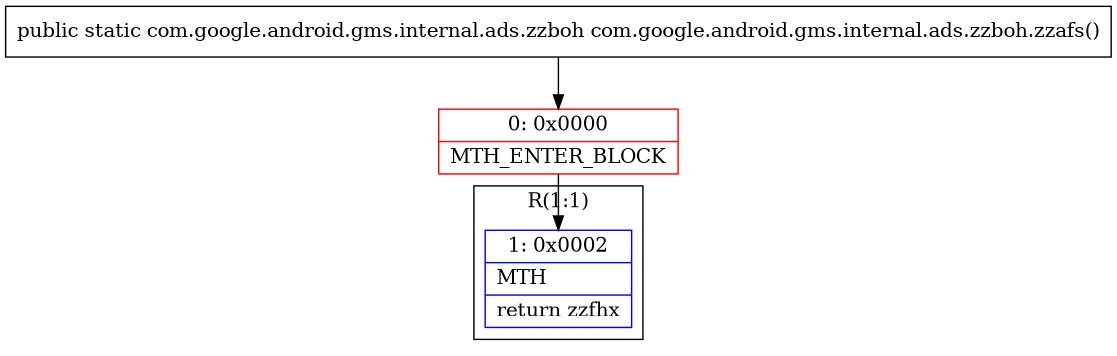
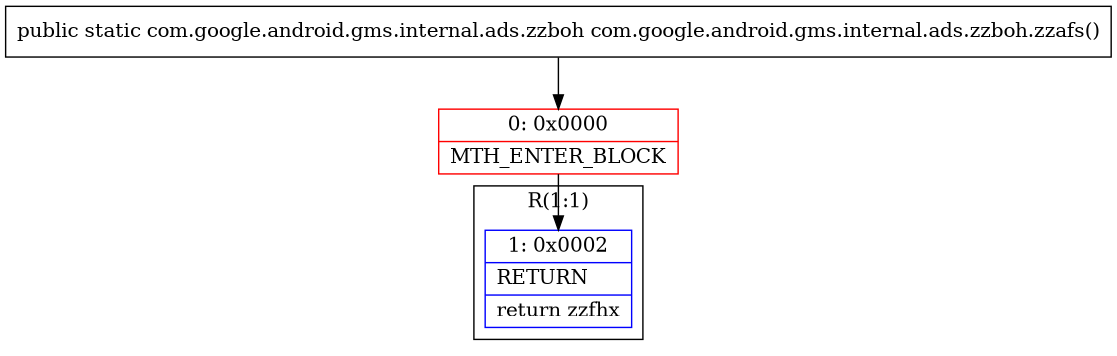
(522, 278) -> (542, 278)
